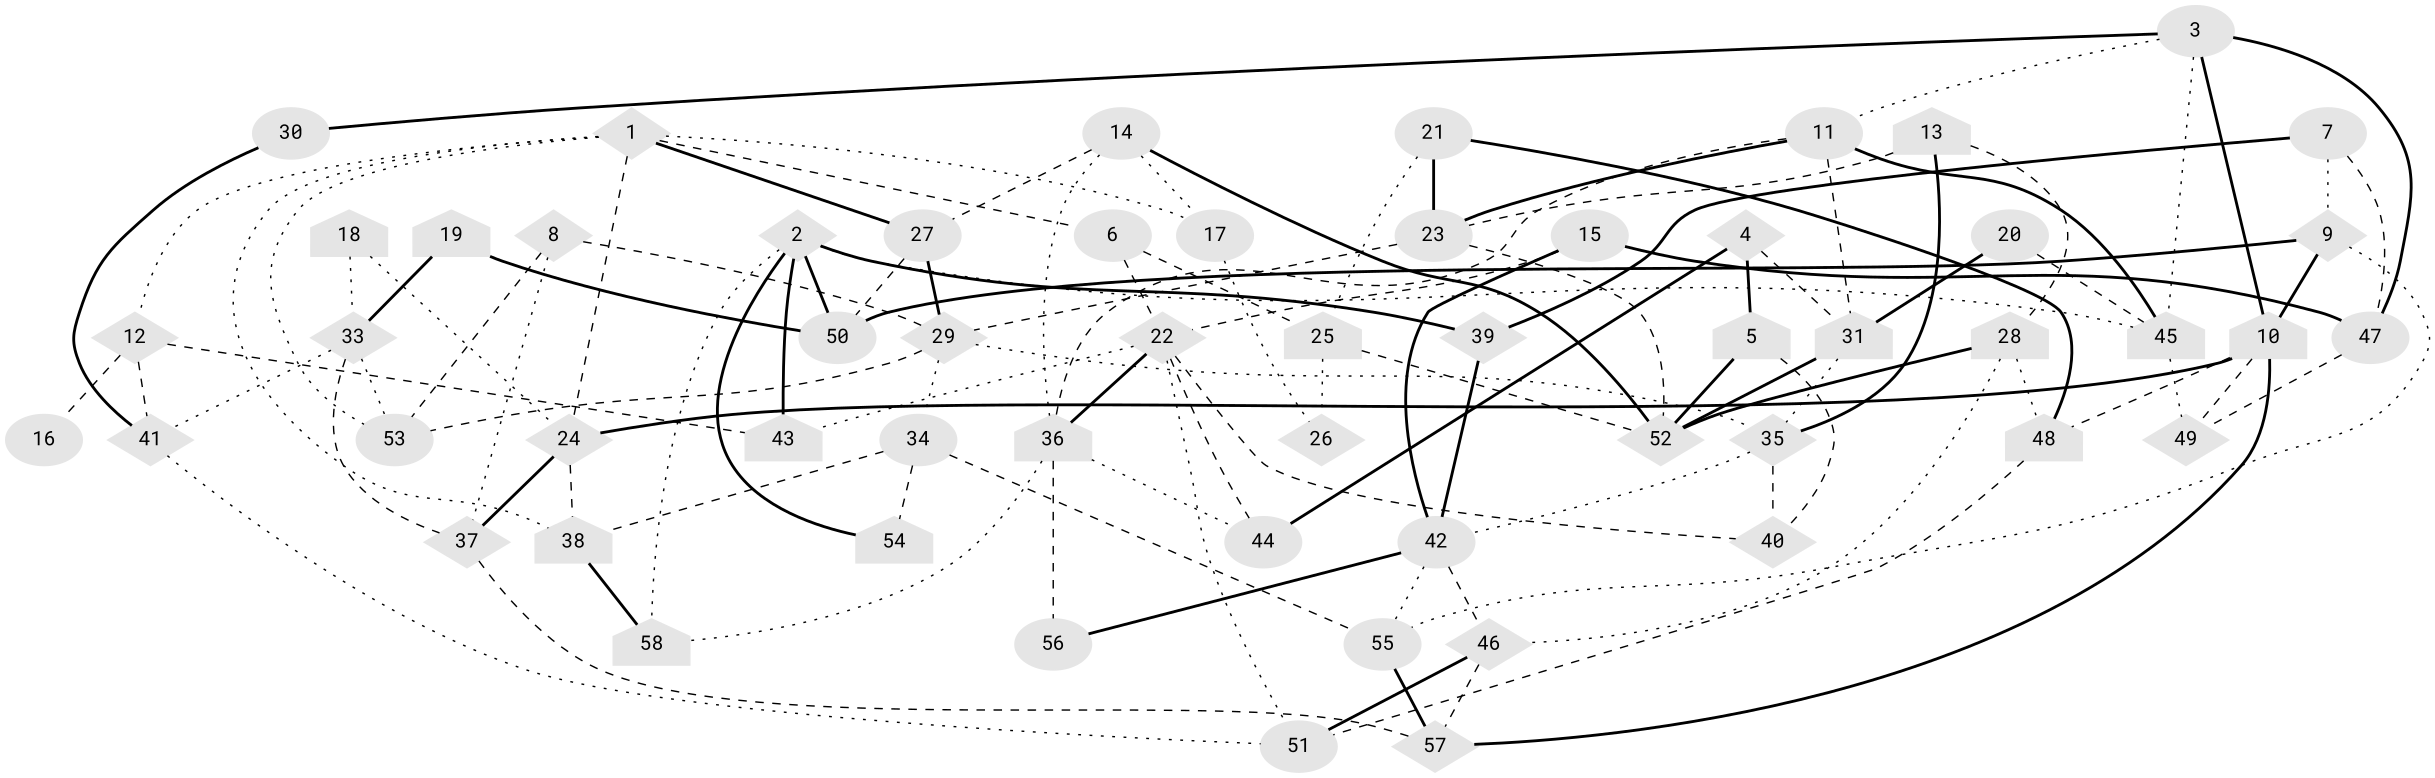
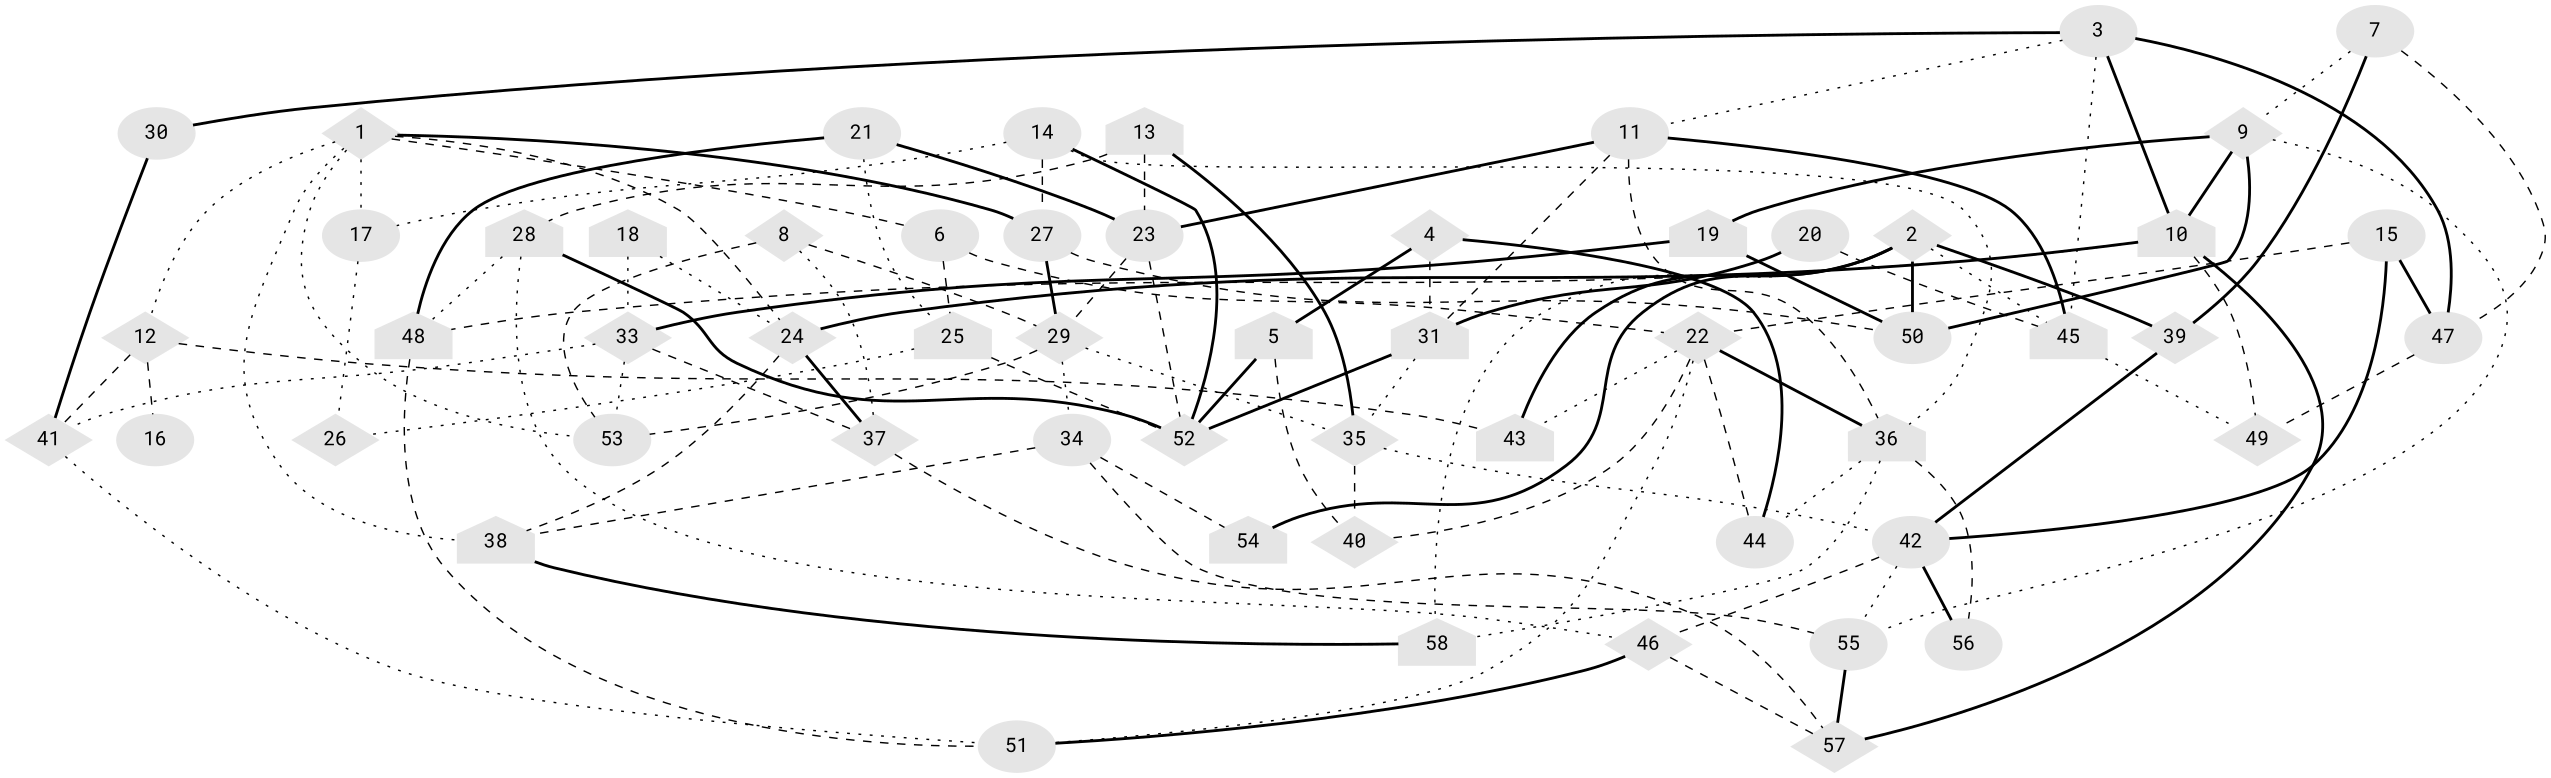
none -> (1968, 164)
